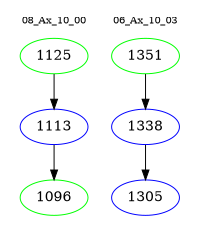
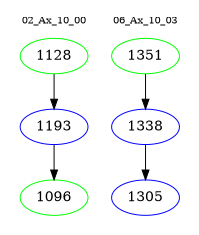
(54, 21) -> (54, 21)
(54, 56) -> (54, 56)
(54, 127) -> (54, 127)
